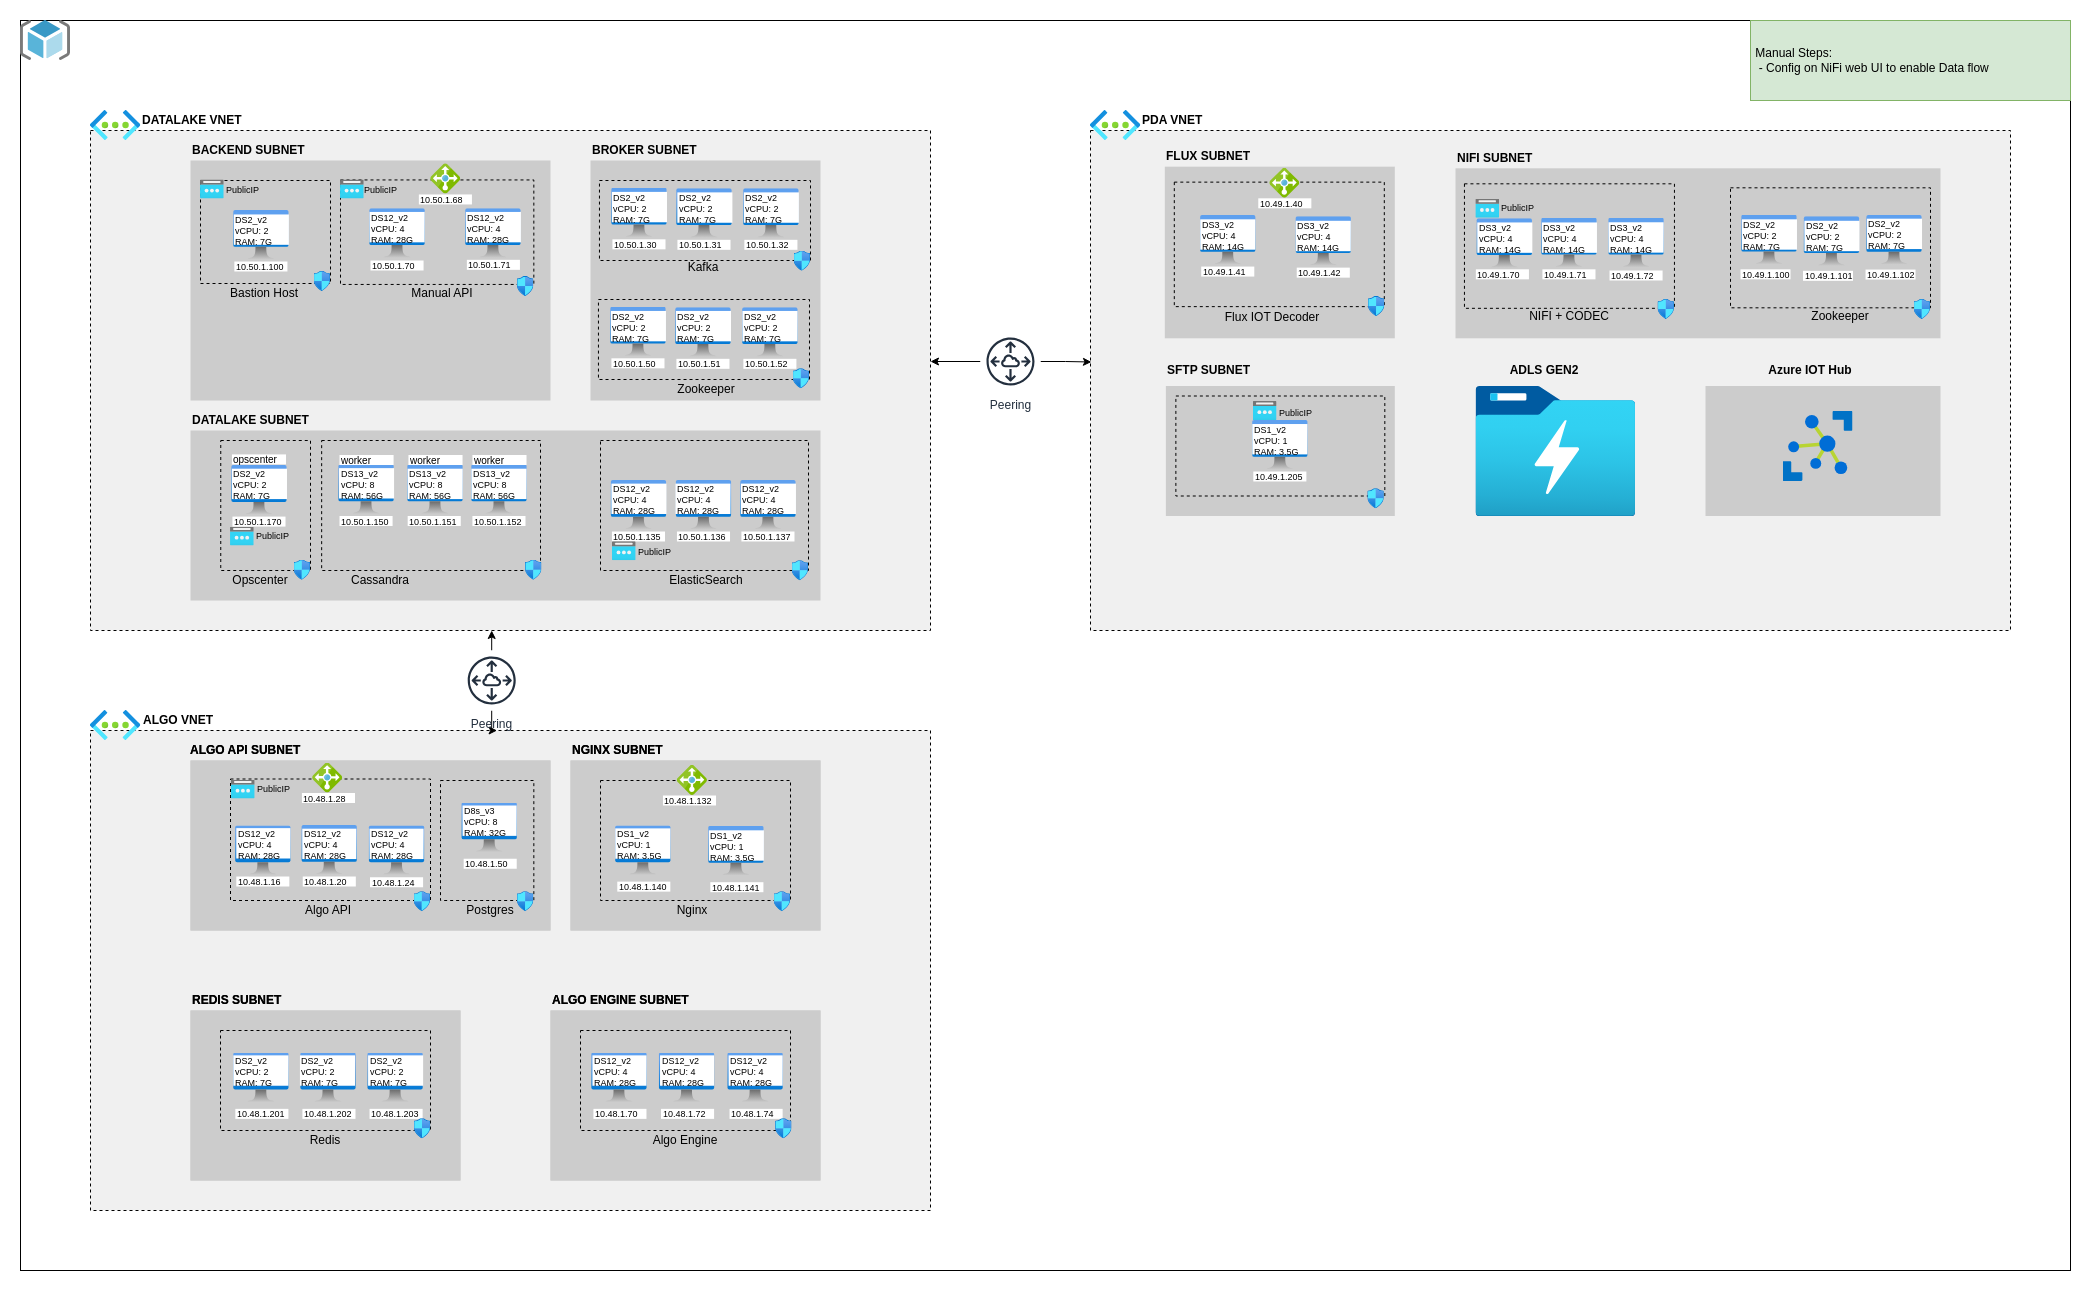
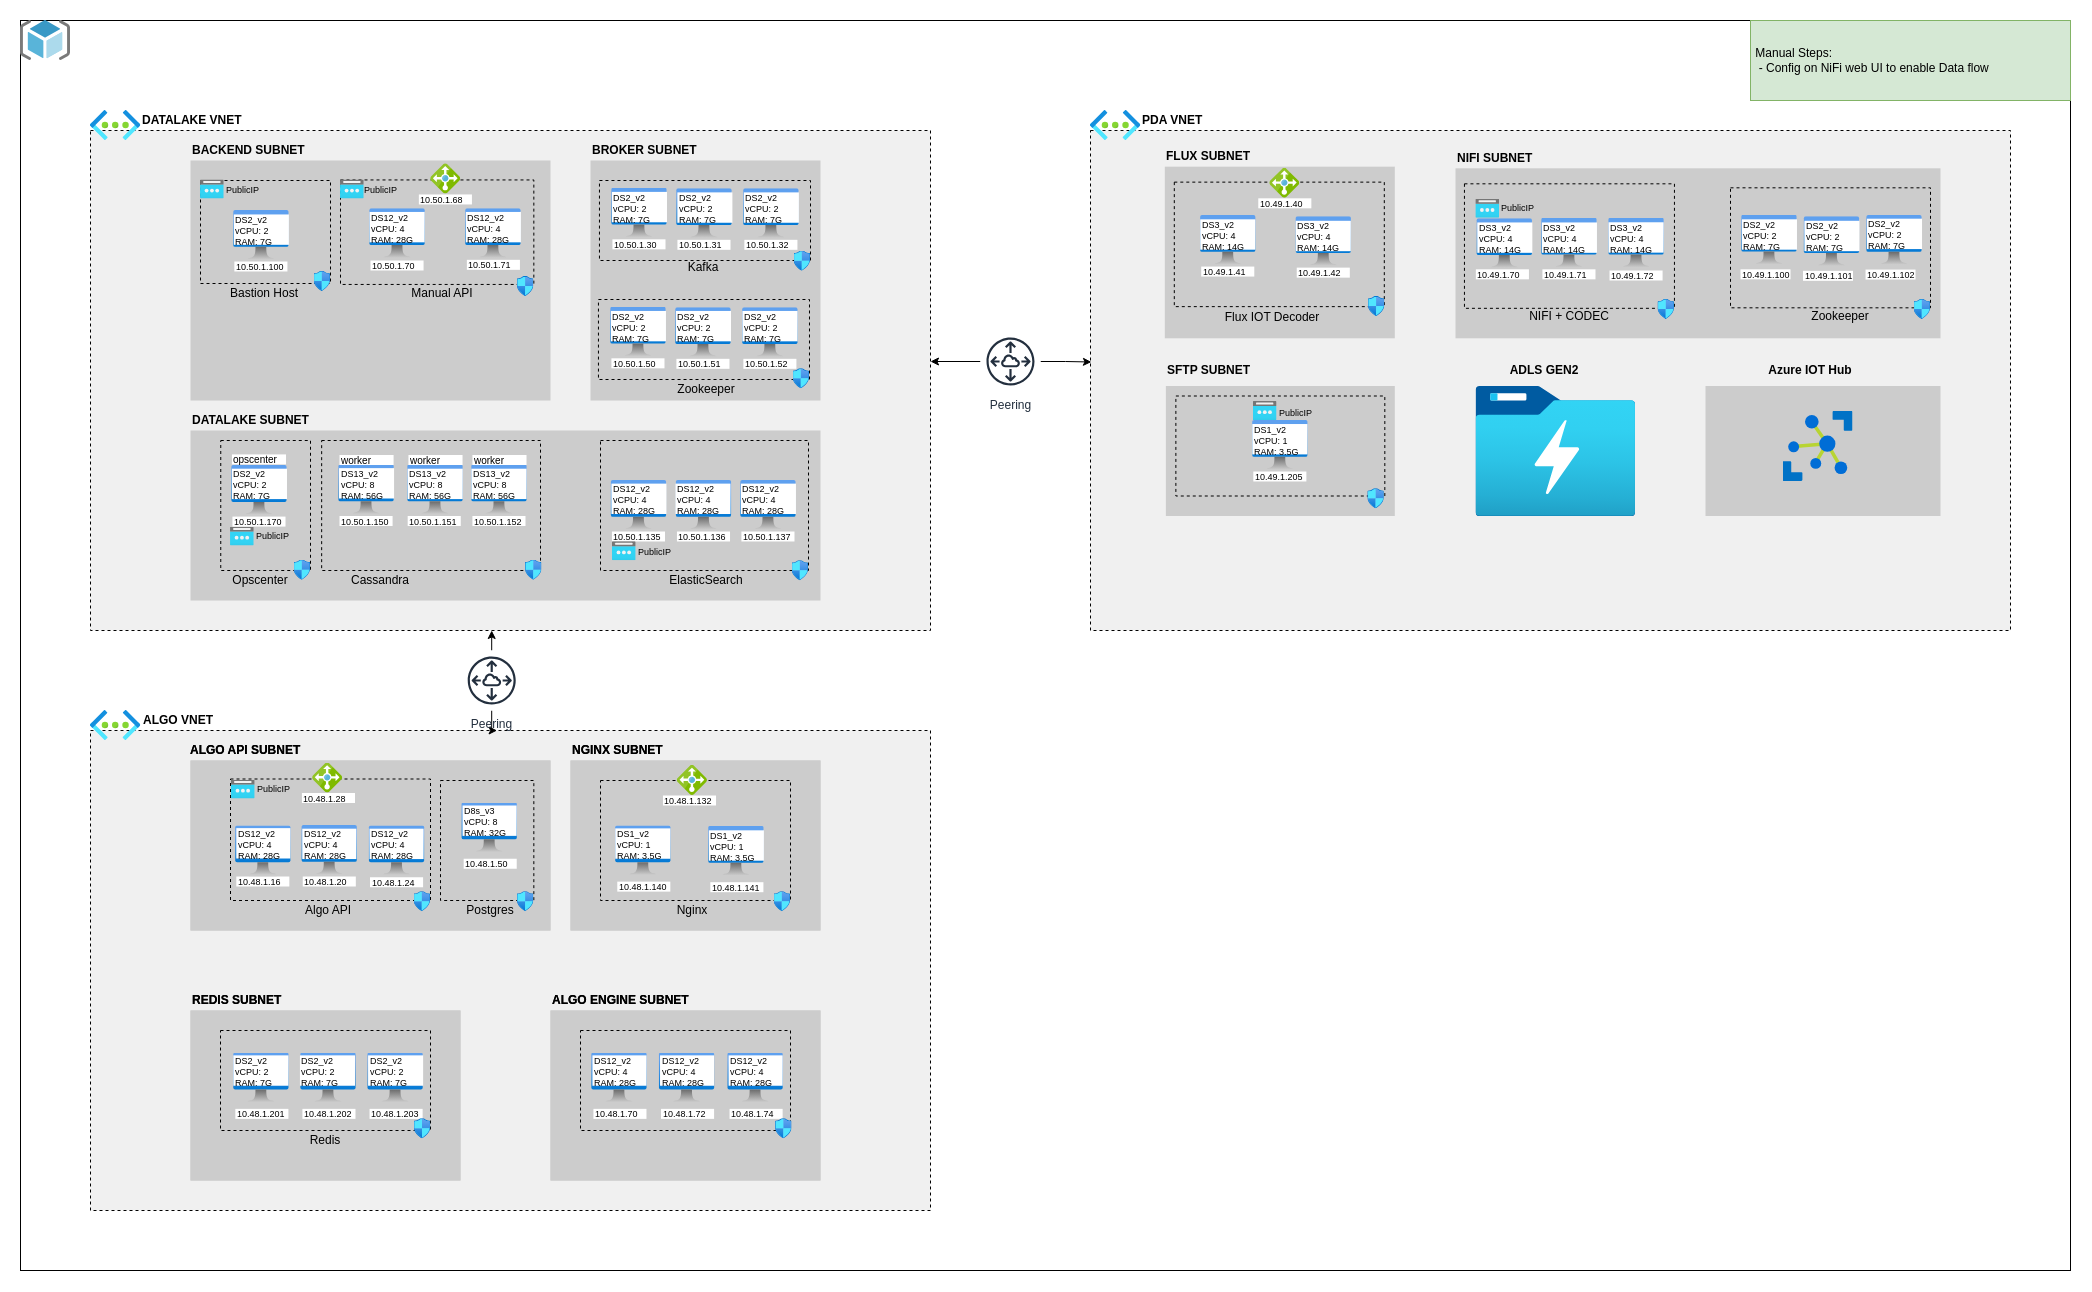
(686, 1141) -> none
